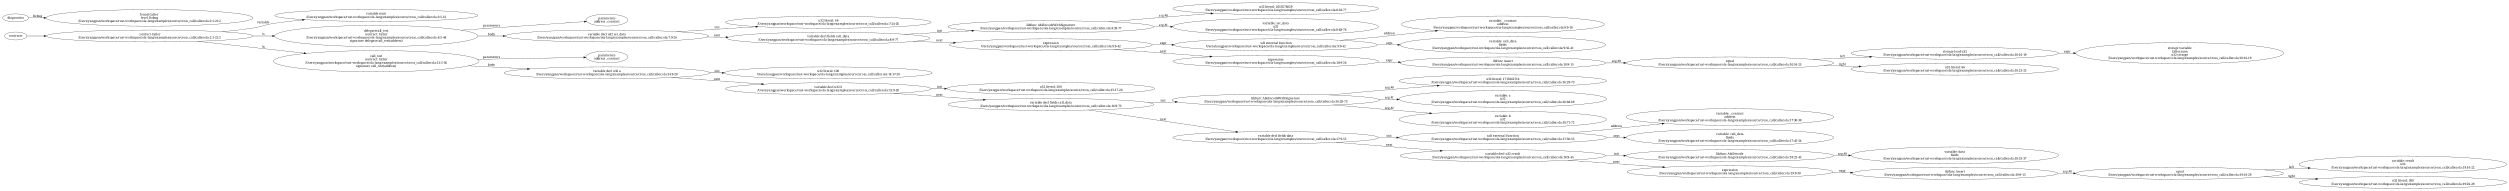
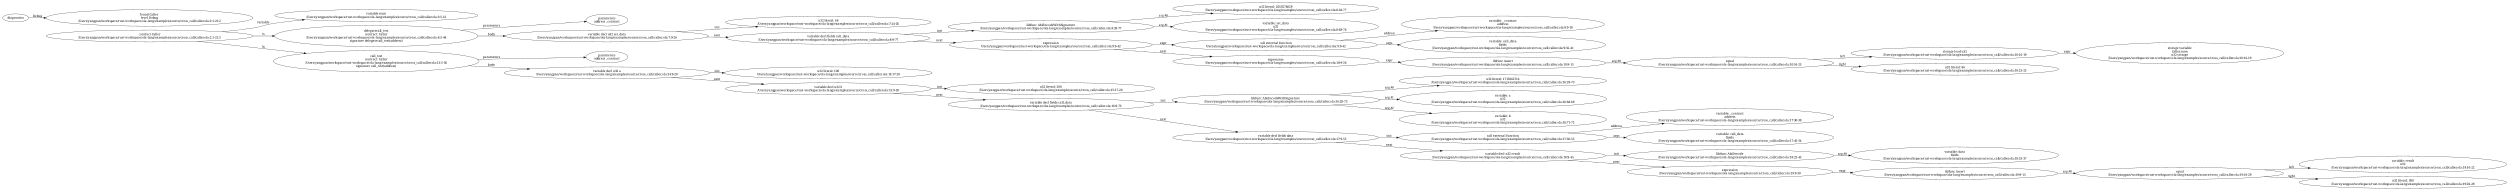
(16, 36) -> none
